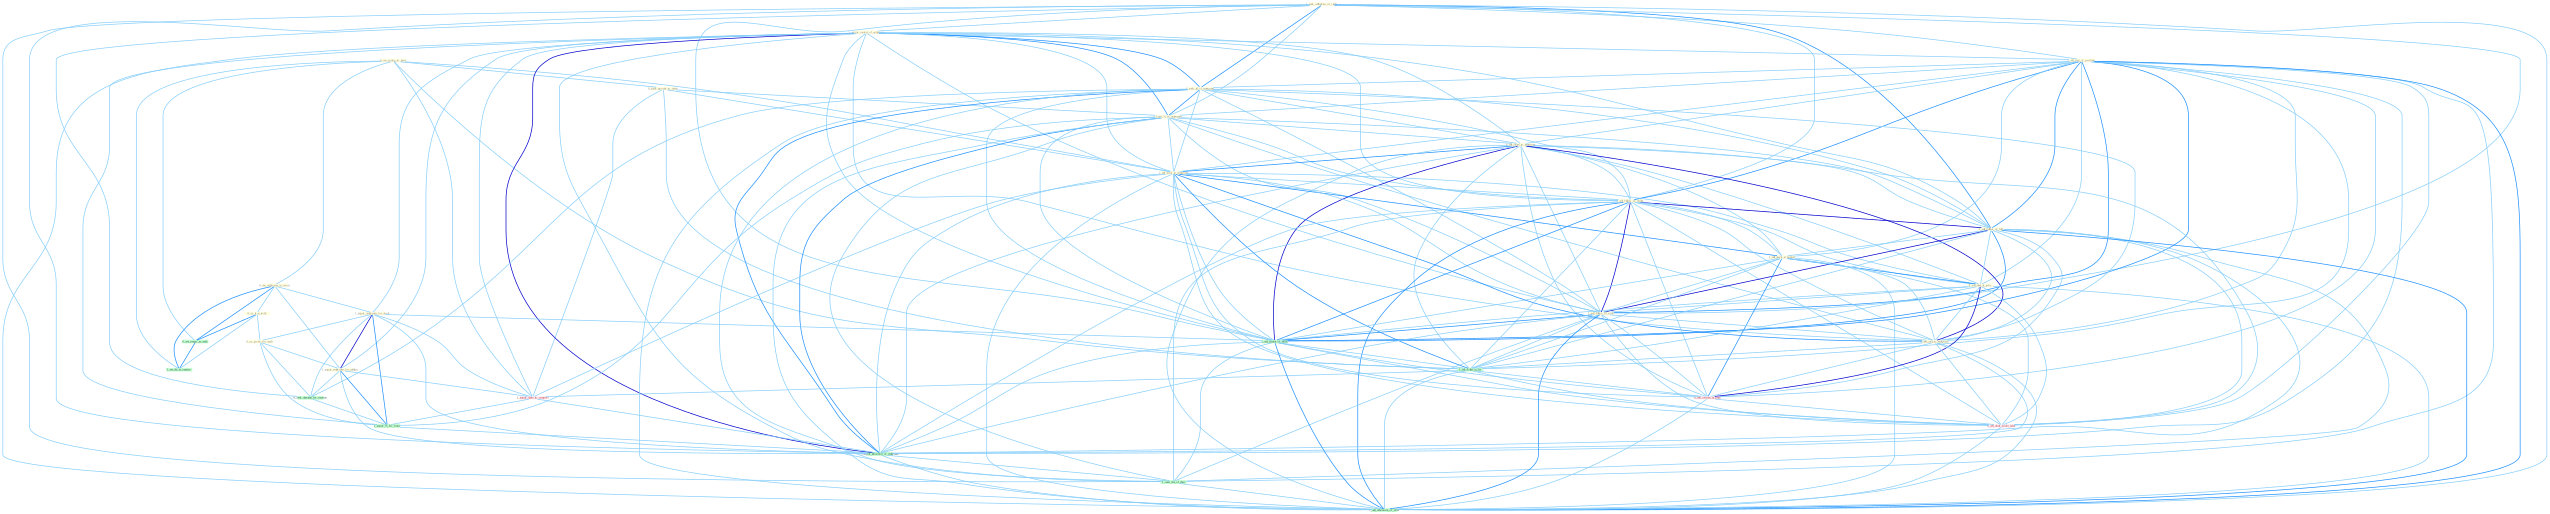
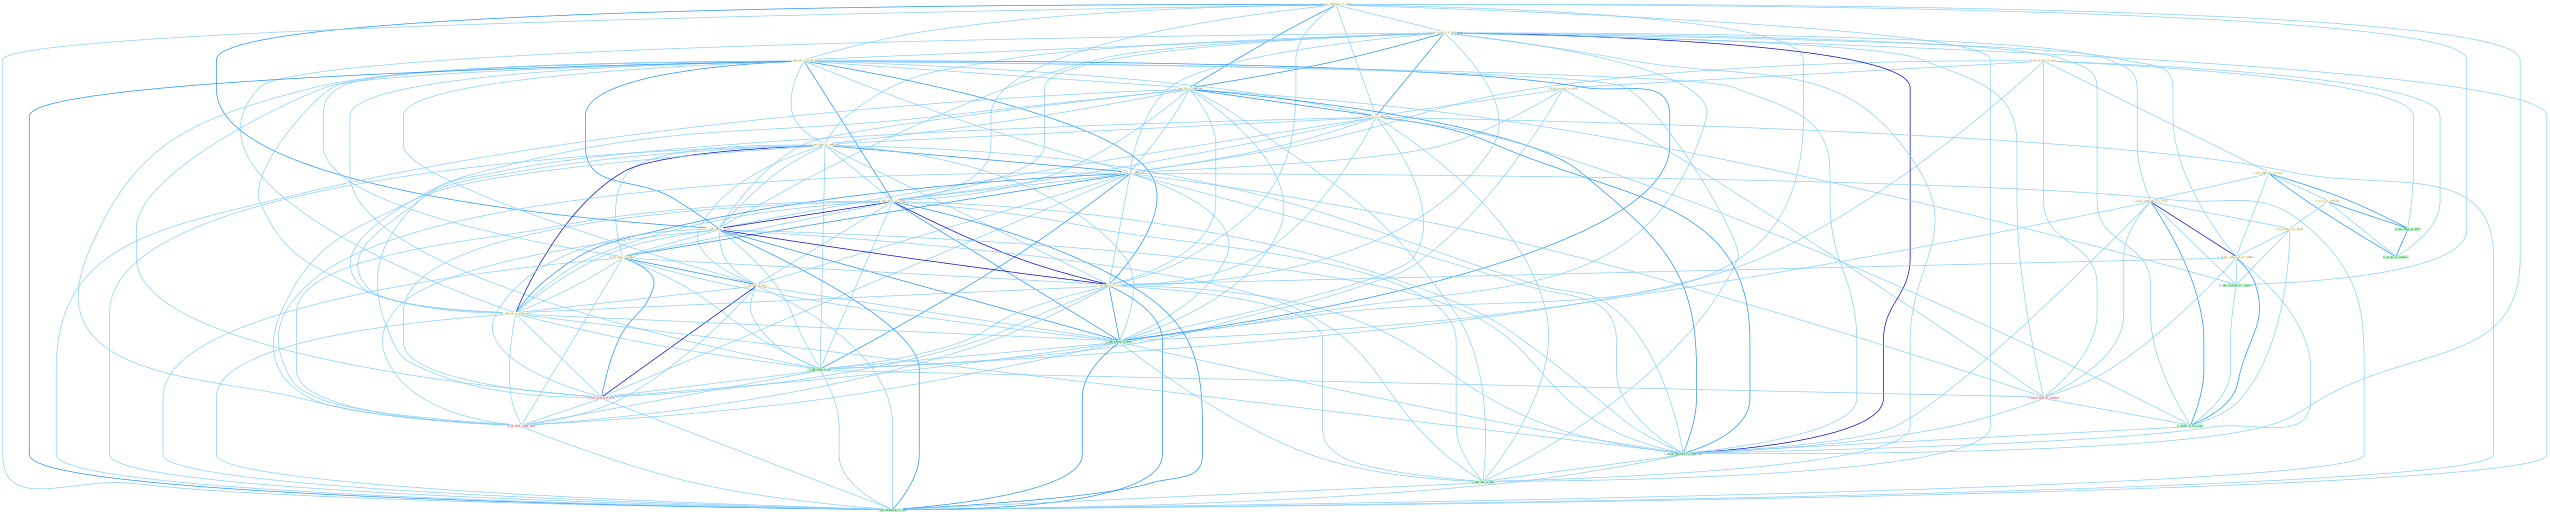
(1365, 190) -> (1042, 194)
(1791, 299) -> (1700, 271)
(257, 313) -> (2328, 201)
none -> (803, 327)
